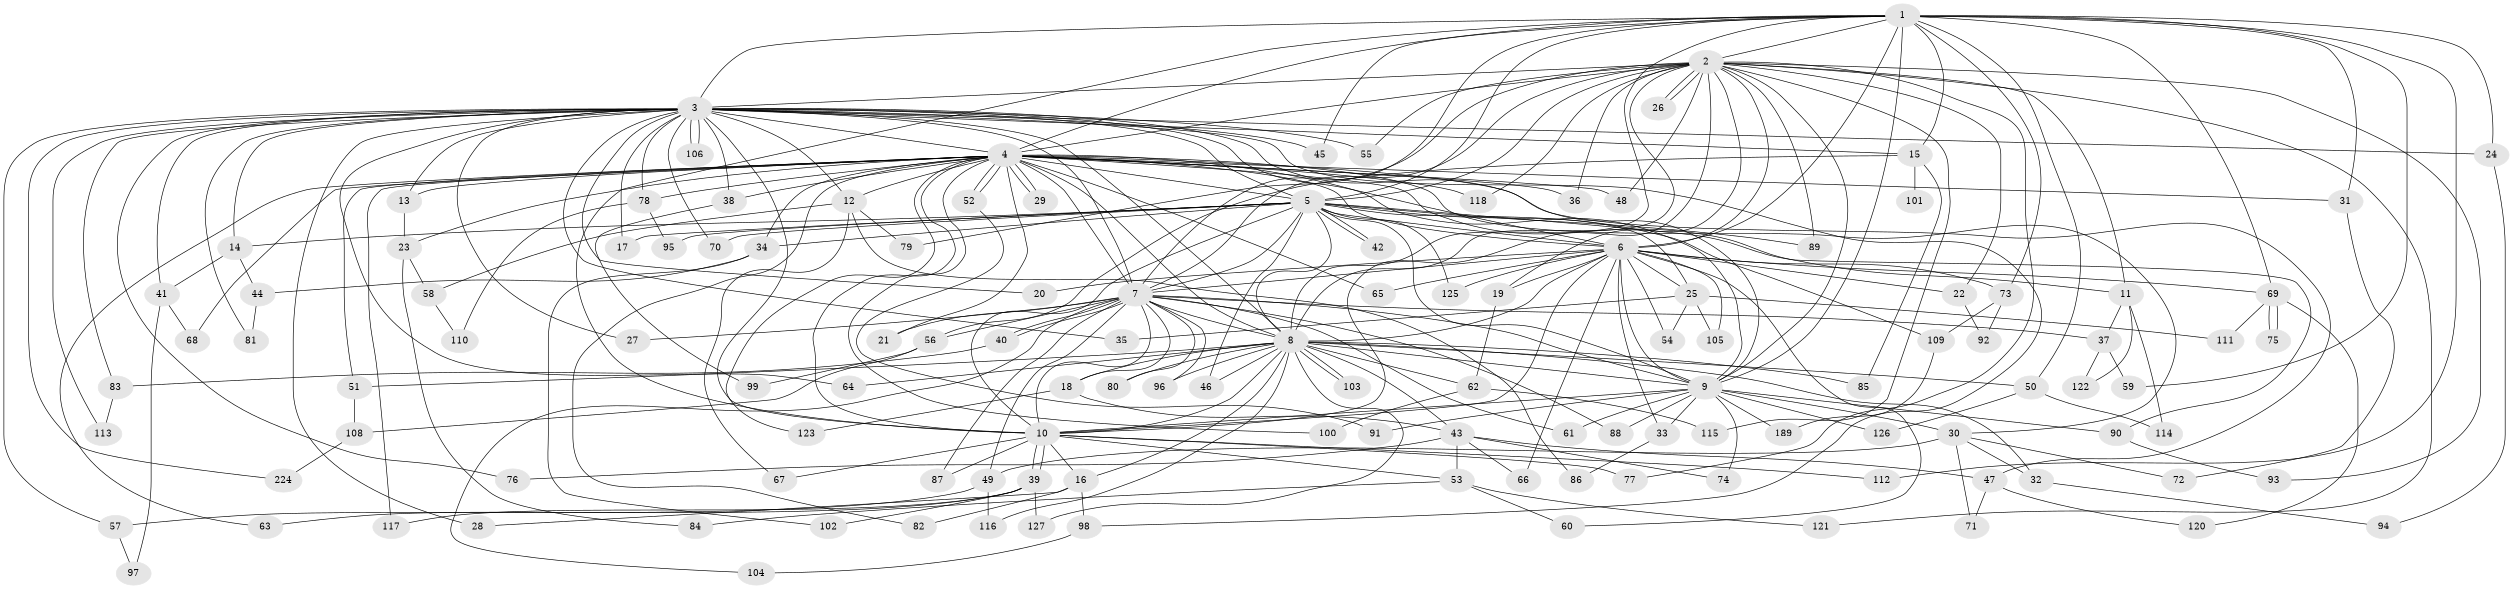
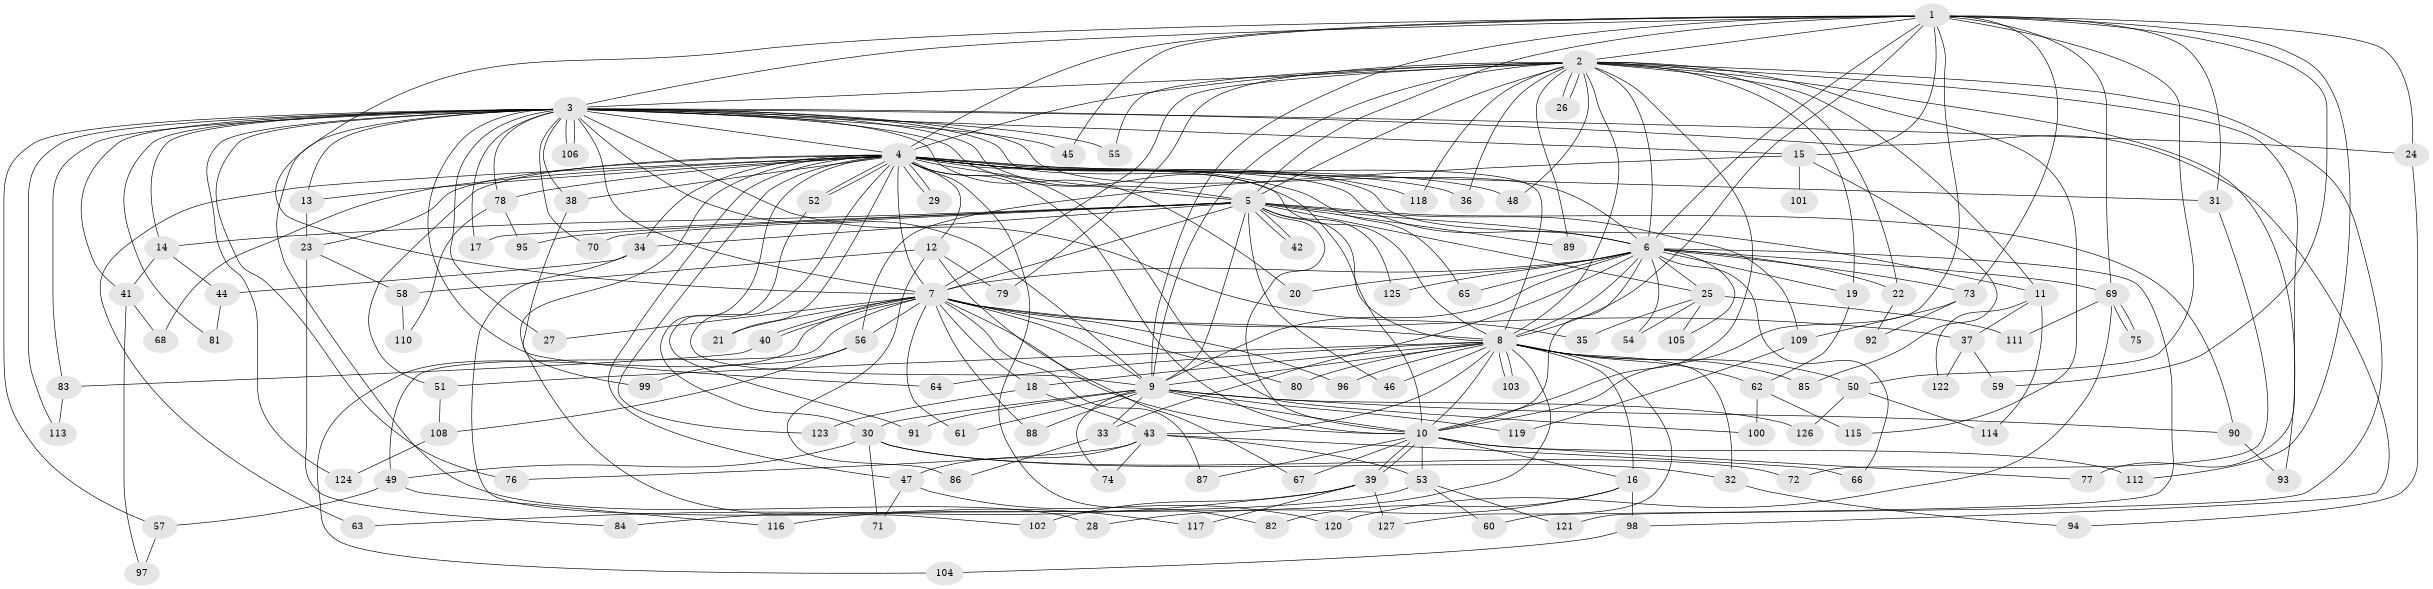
(784, 140) -> none
(1784, 434) -> (1517, 434)
(284, 480) -> (344, 480)
